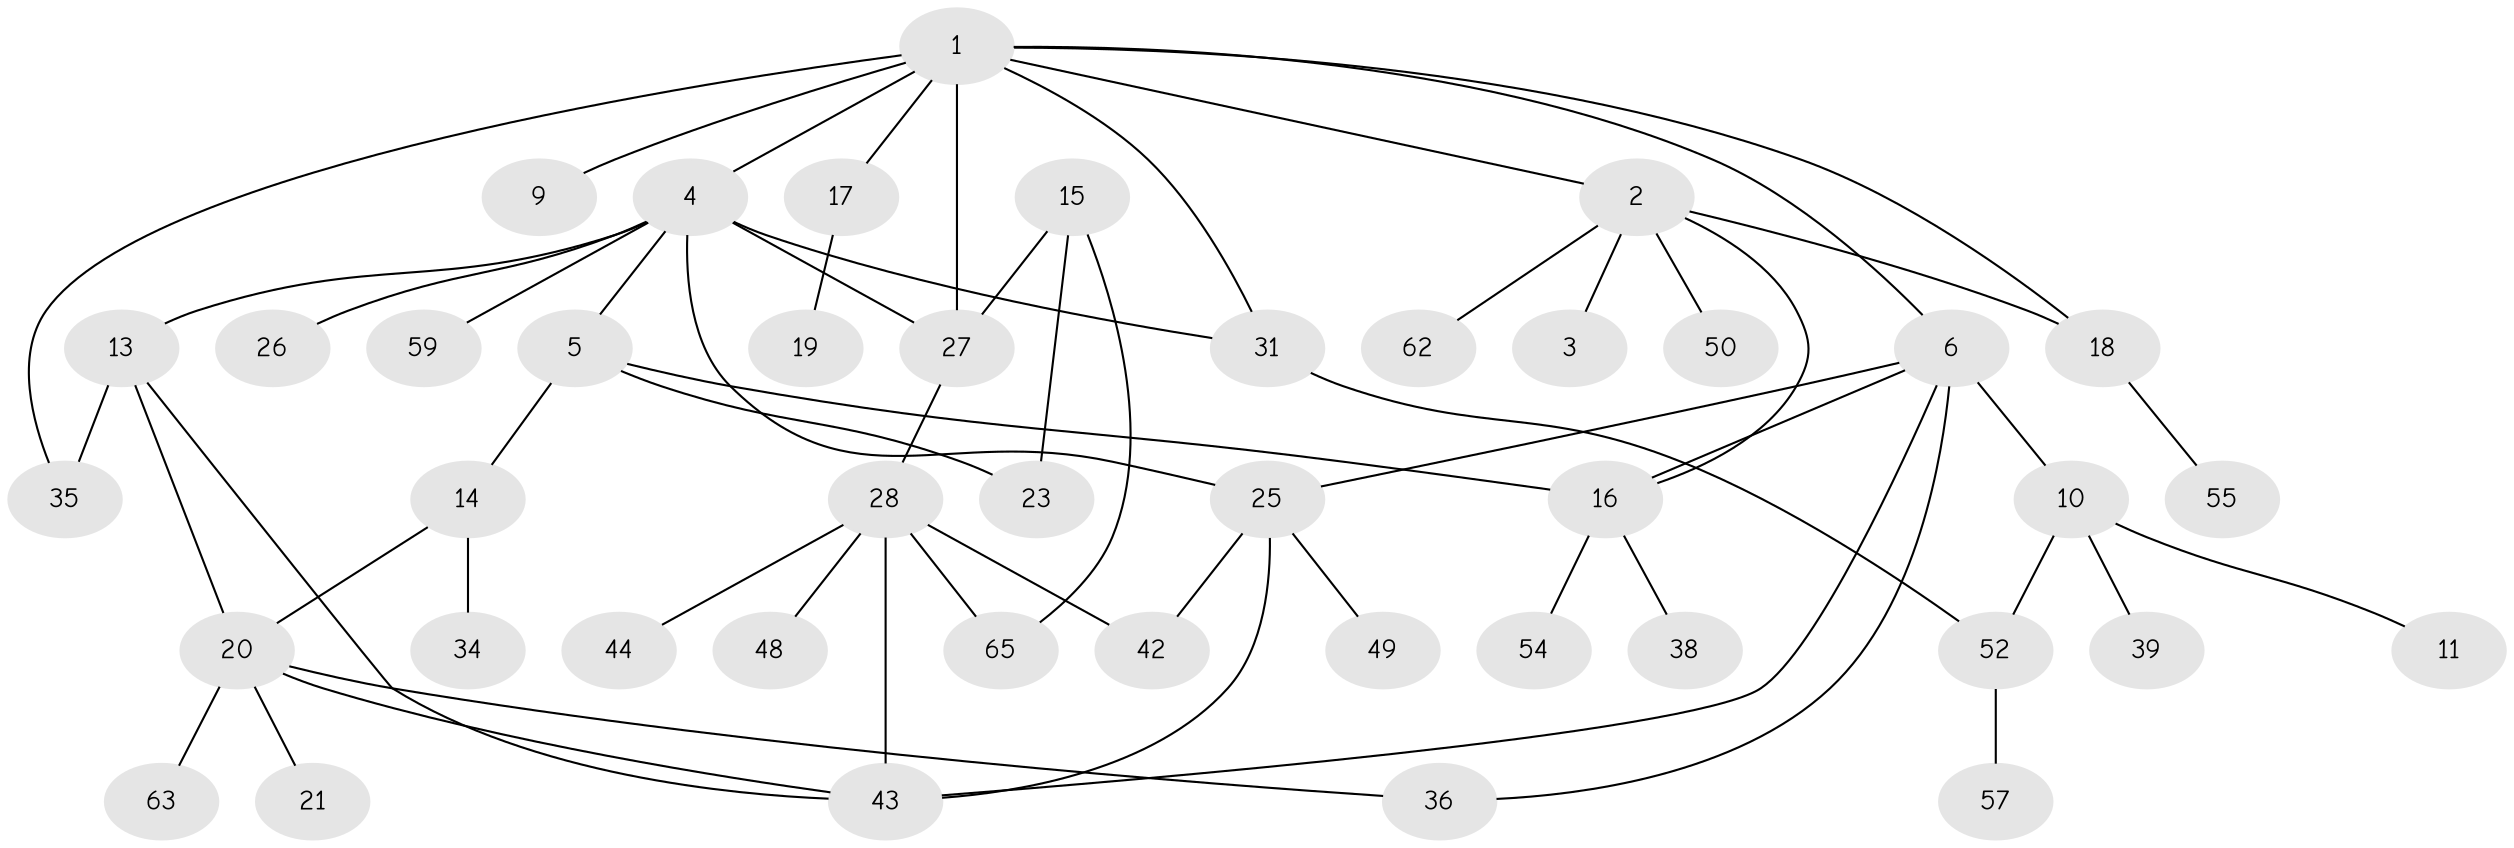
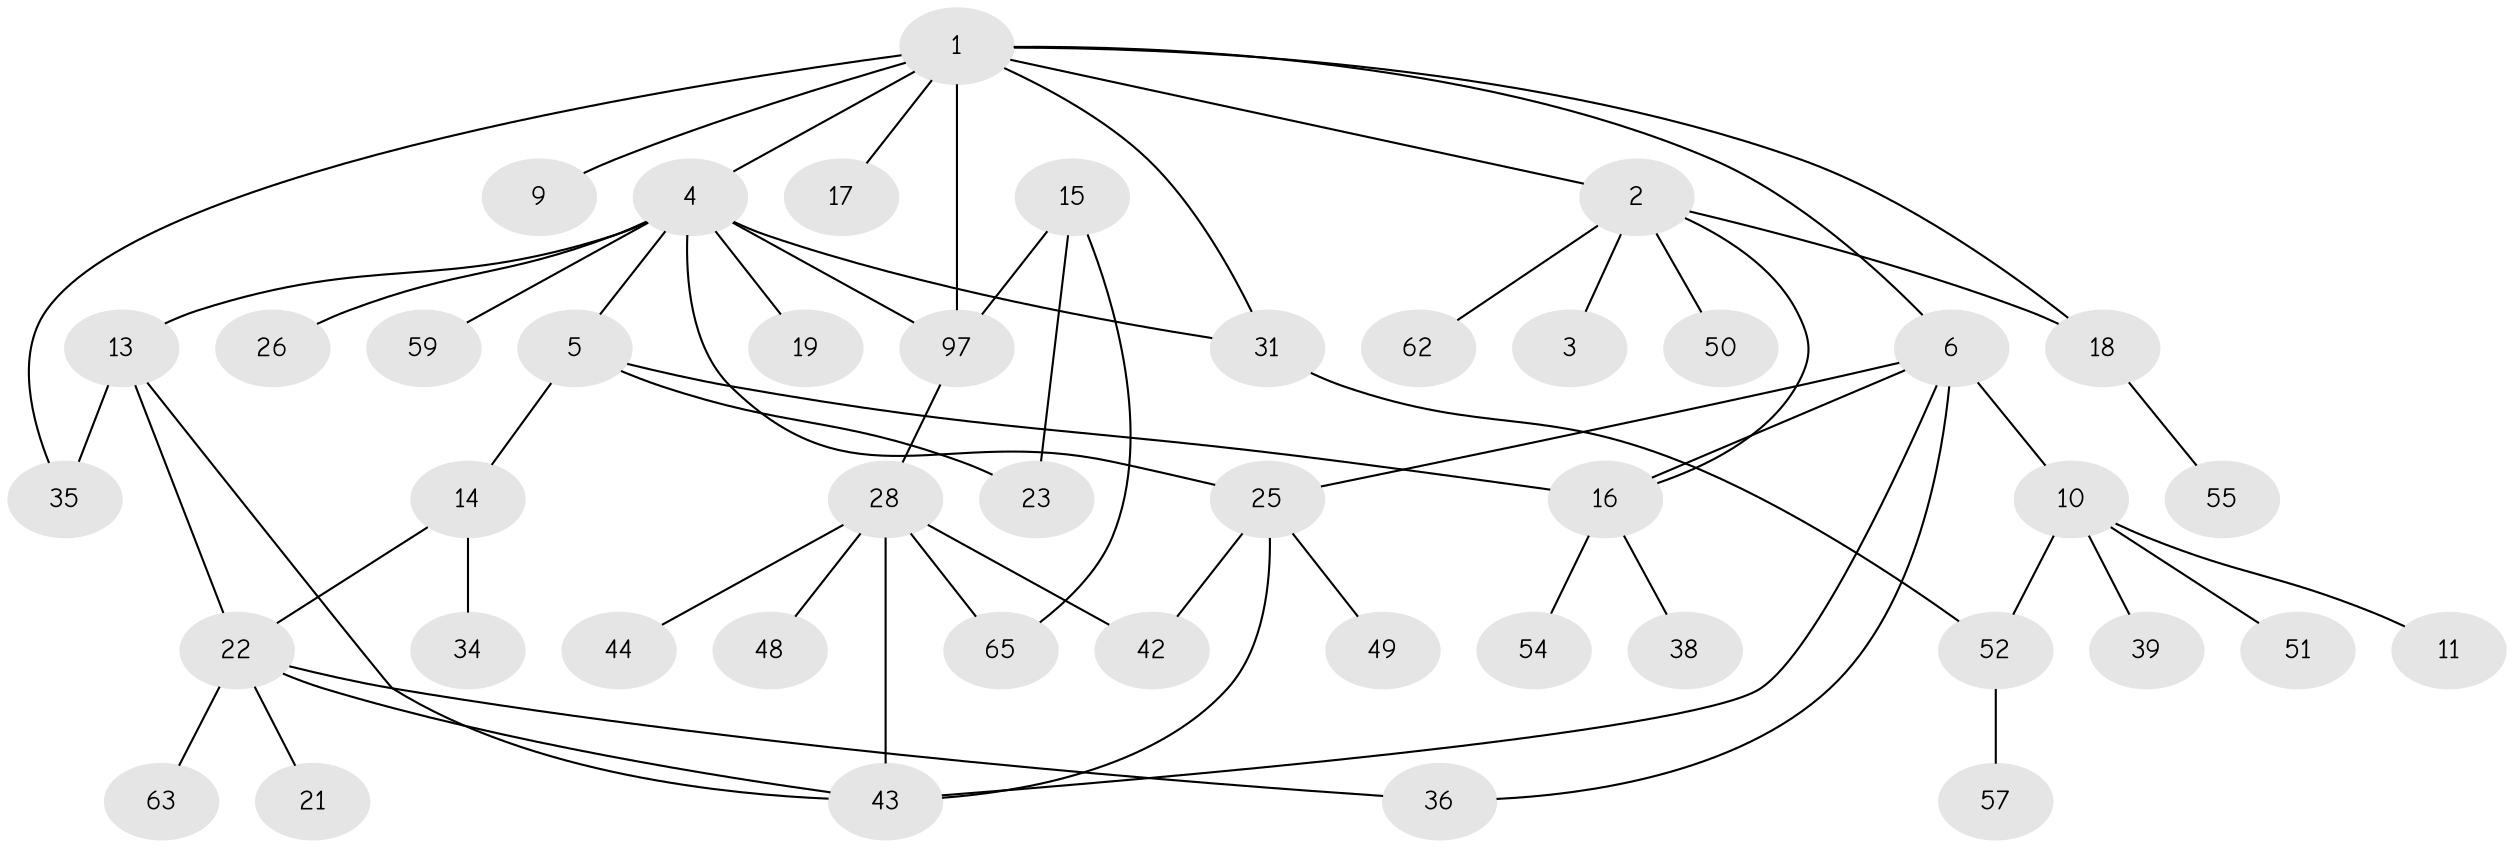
(821, 286) -> (748, 273)
(957, 348) -> (957, 348)
(237, 651) -> (237, 651)
none -> (2298, 651)
